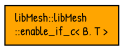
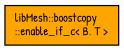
(62, 25) -> (62, 25)
